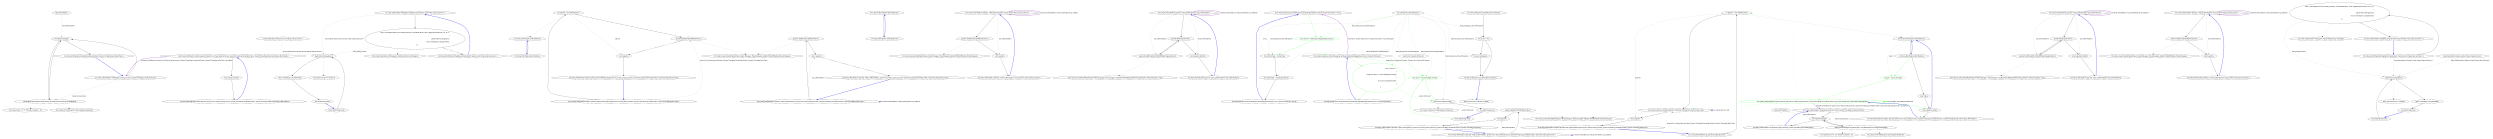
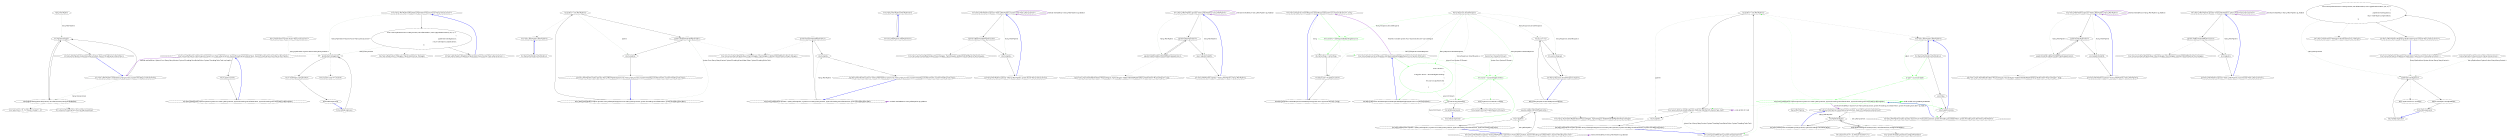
(1322, 24) -> none
(1478, 89) -> (1555, 89)
